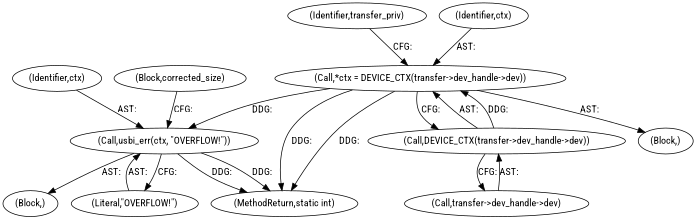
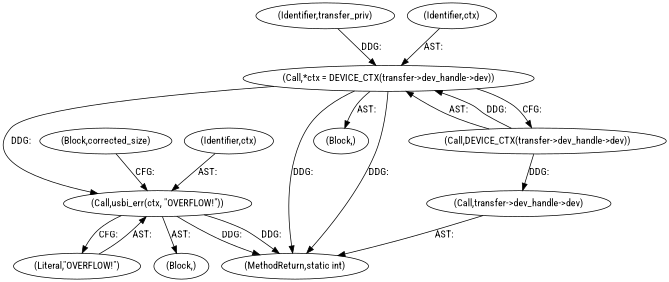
(404, 47) -> (372, 47)
(489, 172) -> (540, 172)
(500, 176) -> (414, 236)
